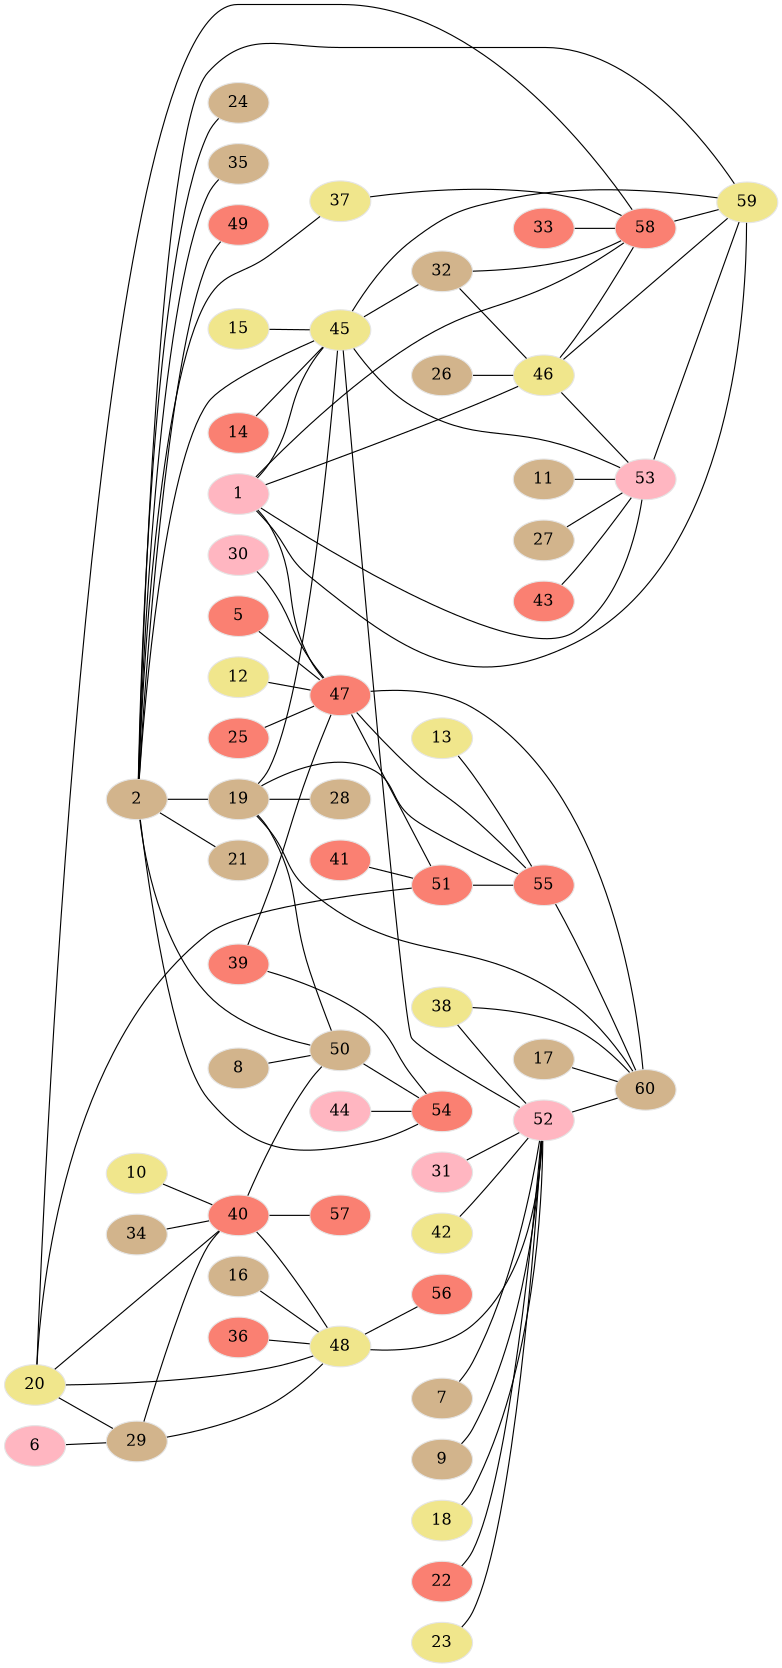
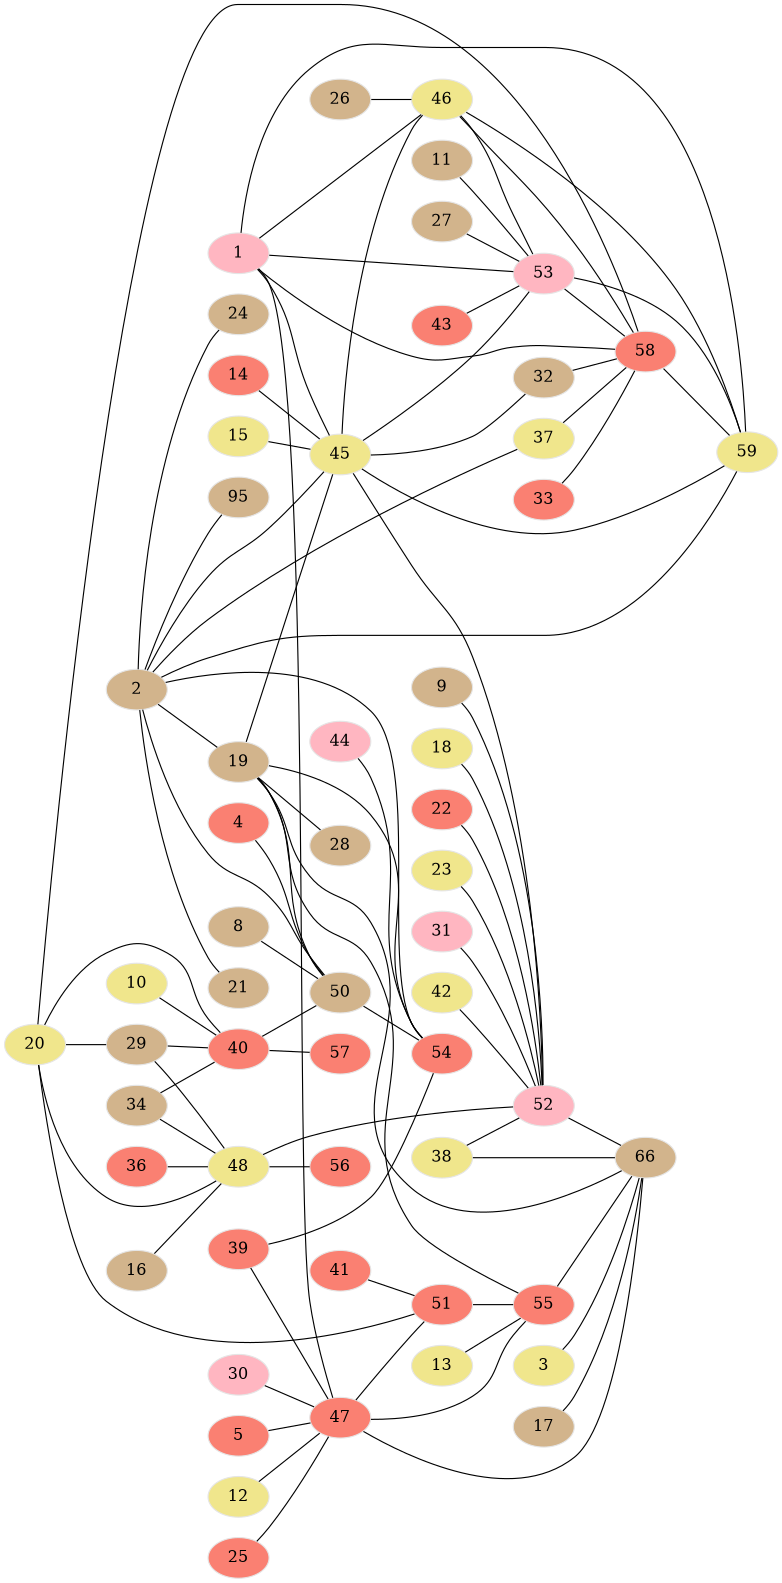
(239, 164) -> (239, 497)
(239, 225) -> none
none -> (595, 313)
(493, 324) -> (363, 269)
none -> (375, 821)
none -> (239, 823)
(646, 1090) -> (646, 1158)
(294, 1278) -> (188, 1136)
none -> (544, 1366)
(442, 1398) -> none
(35, 1446) -> none
